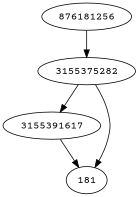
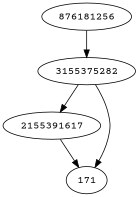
(52, 126) -> (52, 126)
(87, 180) -> (87, 180)
